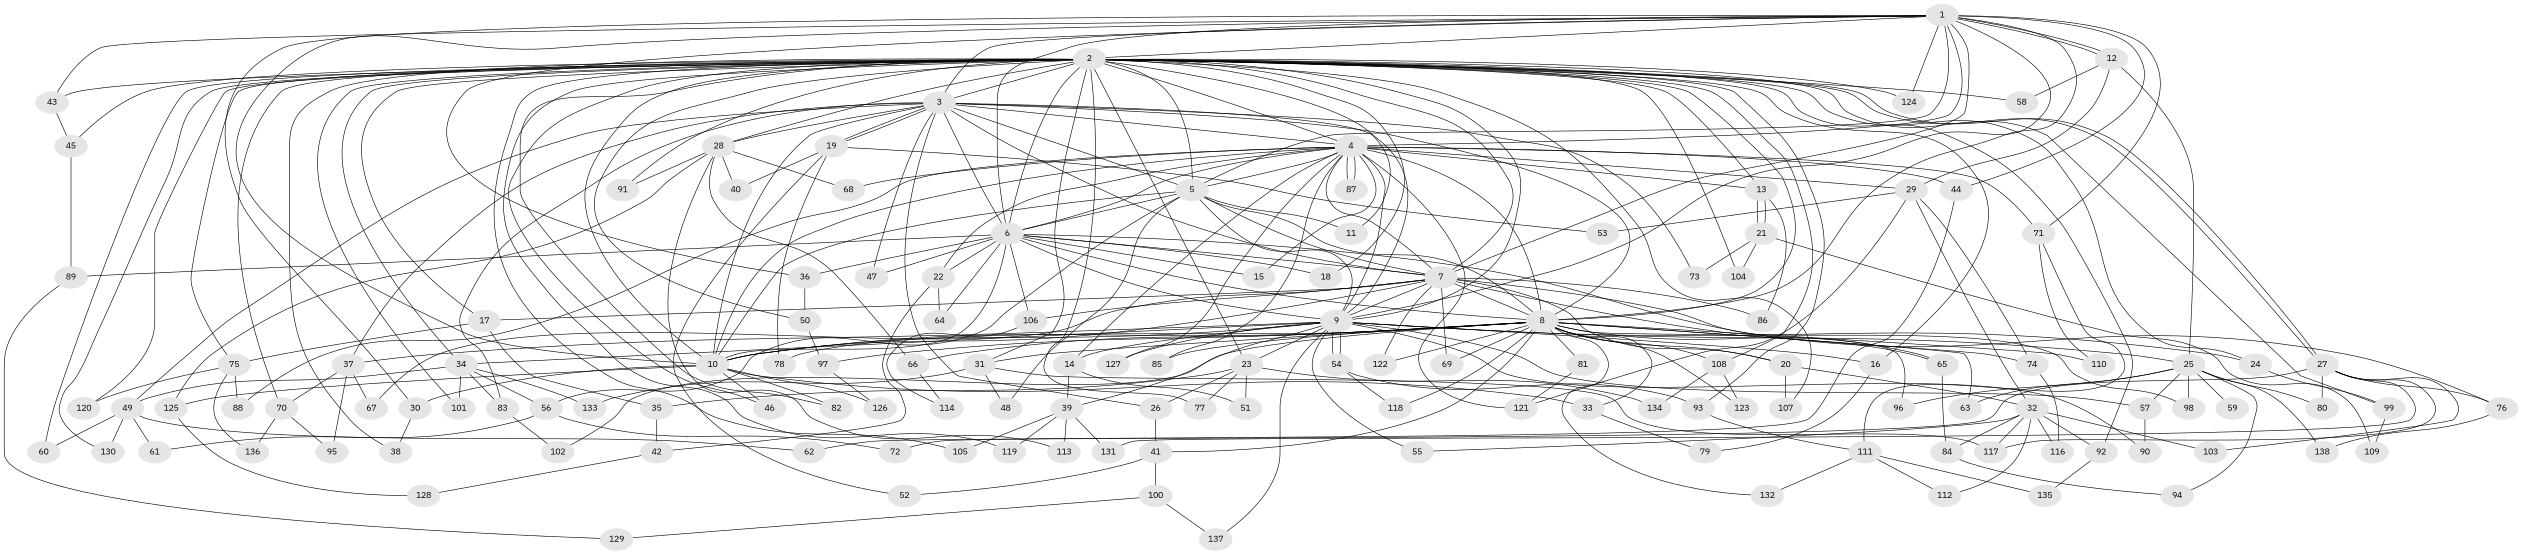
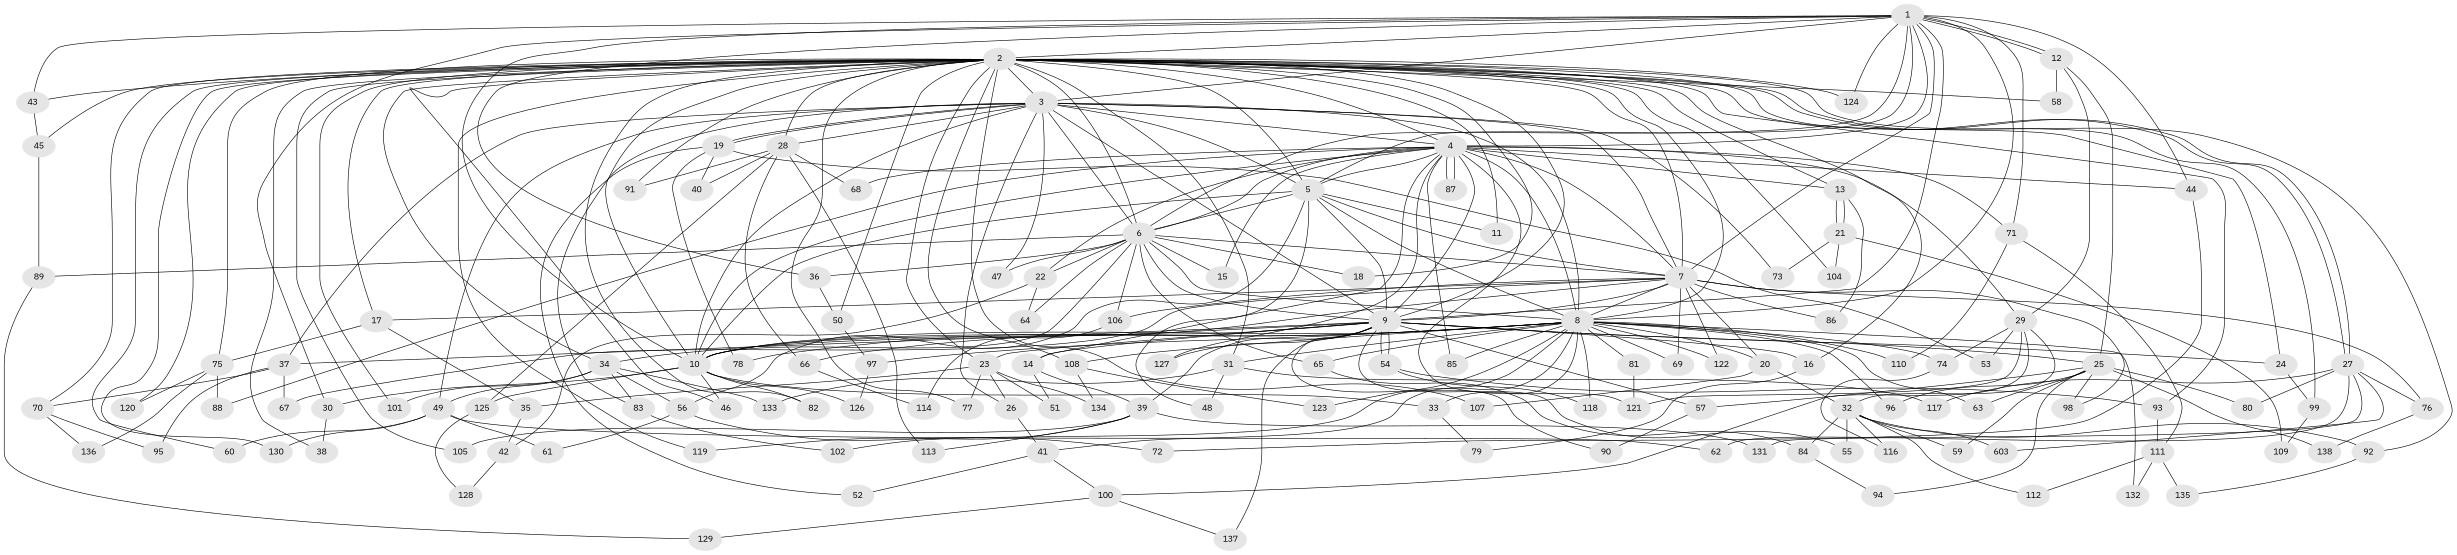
(2011, 430) -> (1904, 432)
(2210, 452) -> (2001, 452)
none -> (1602, 467)
